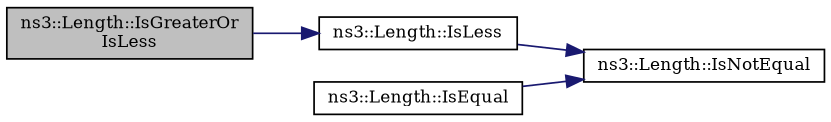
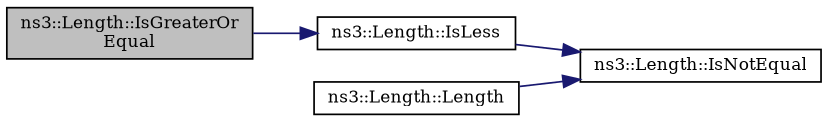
(130, 33) -> (130, 33)
(418, 98) -> (416, 98)
